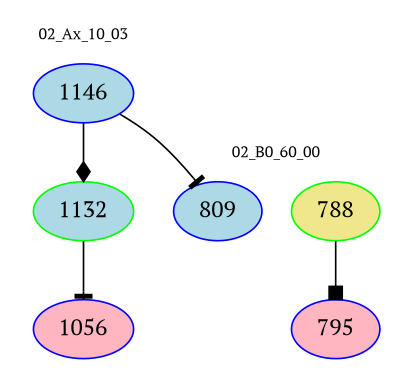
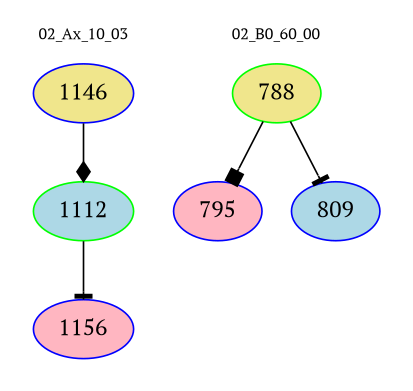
(84, 93) -> (84, 93)
(170, 153) -> (304, 149)
(84, 211) -> (84, 211)
(84, 329) -> (84, 329)
